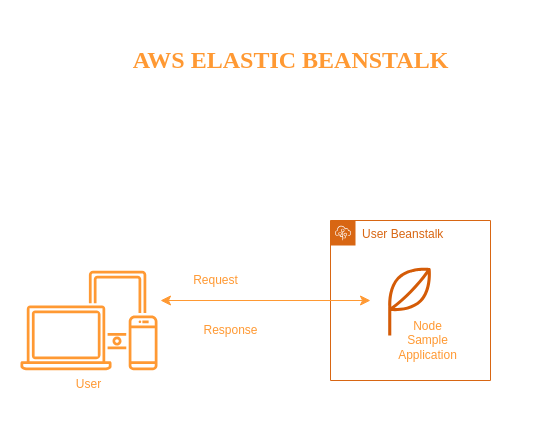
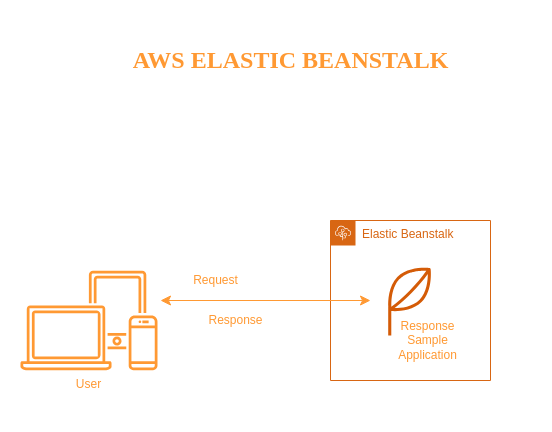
(350, 195) -> (361, 195)
(406, 235) -> (413, 235)
(231, 331) -> (236, 321)
(428, 341) -> (428, 341)
